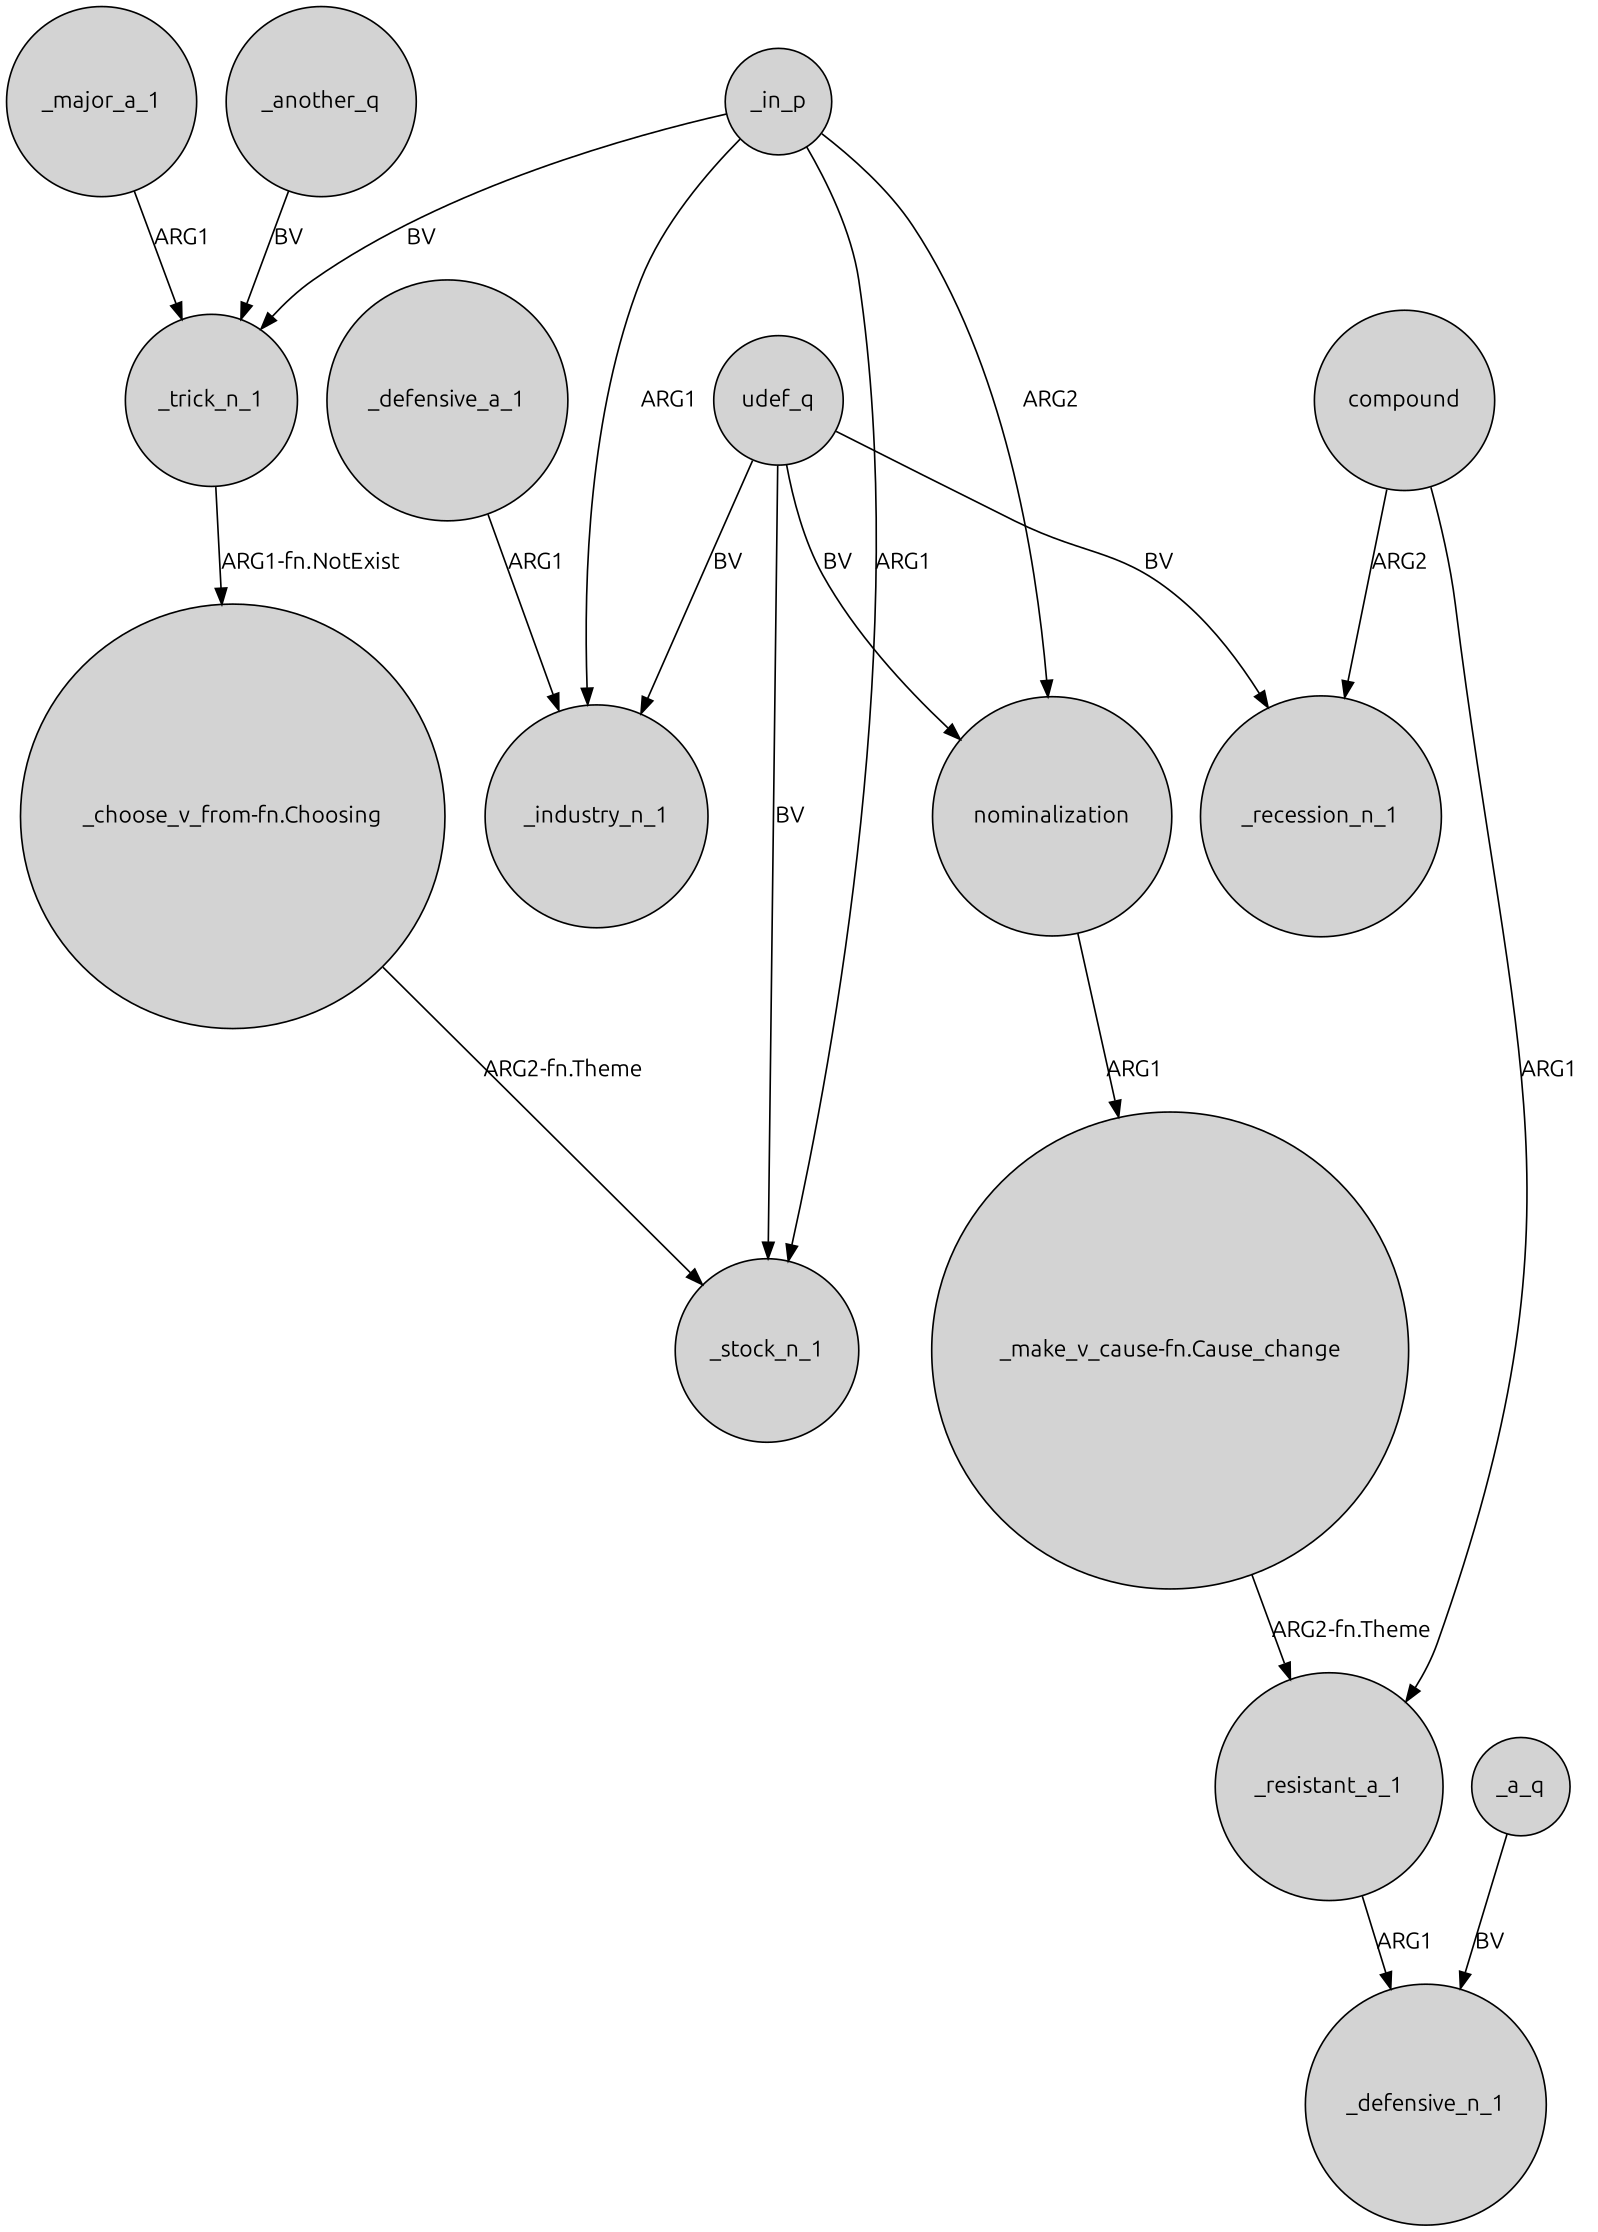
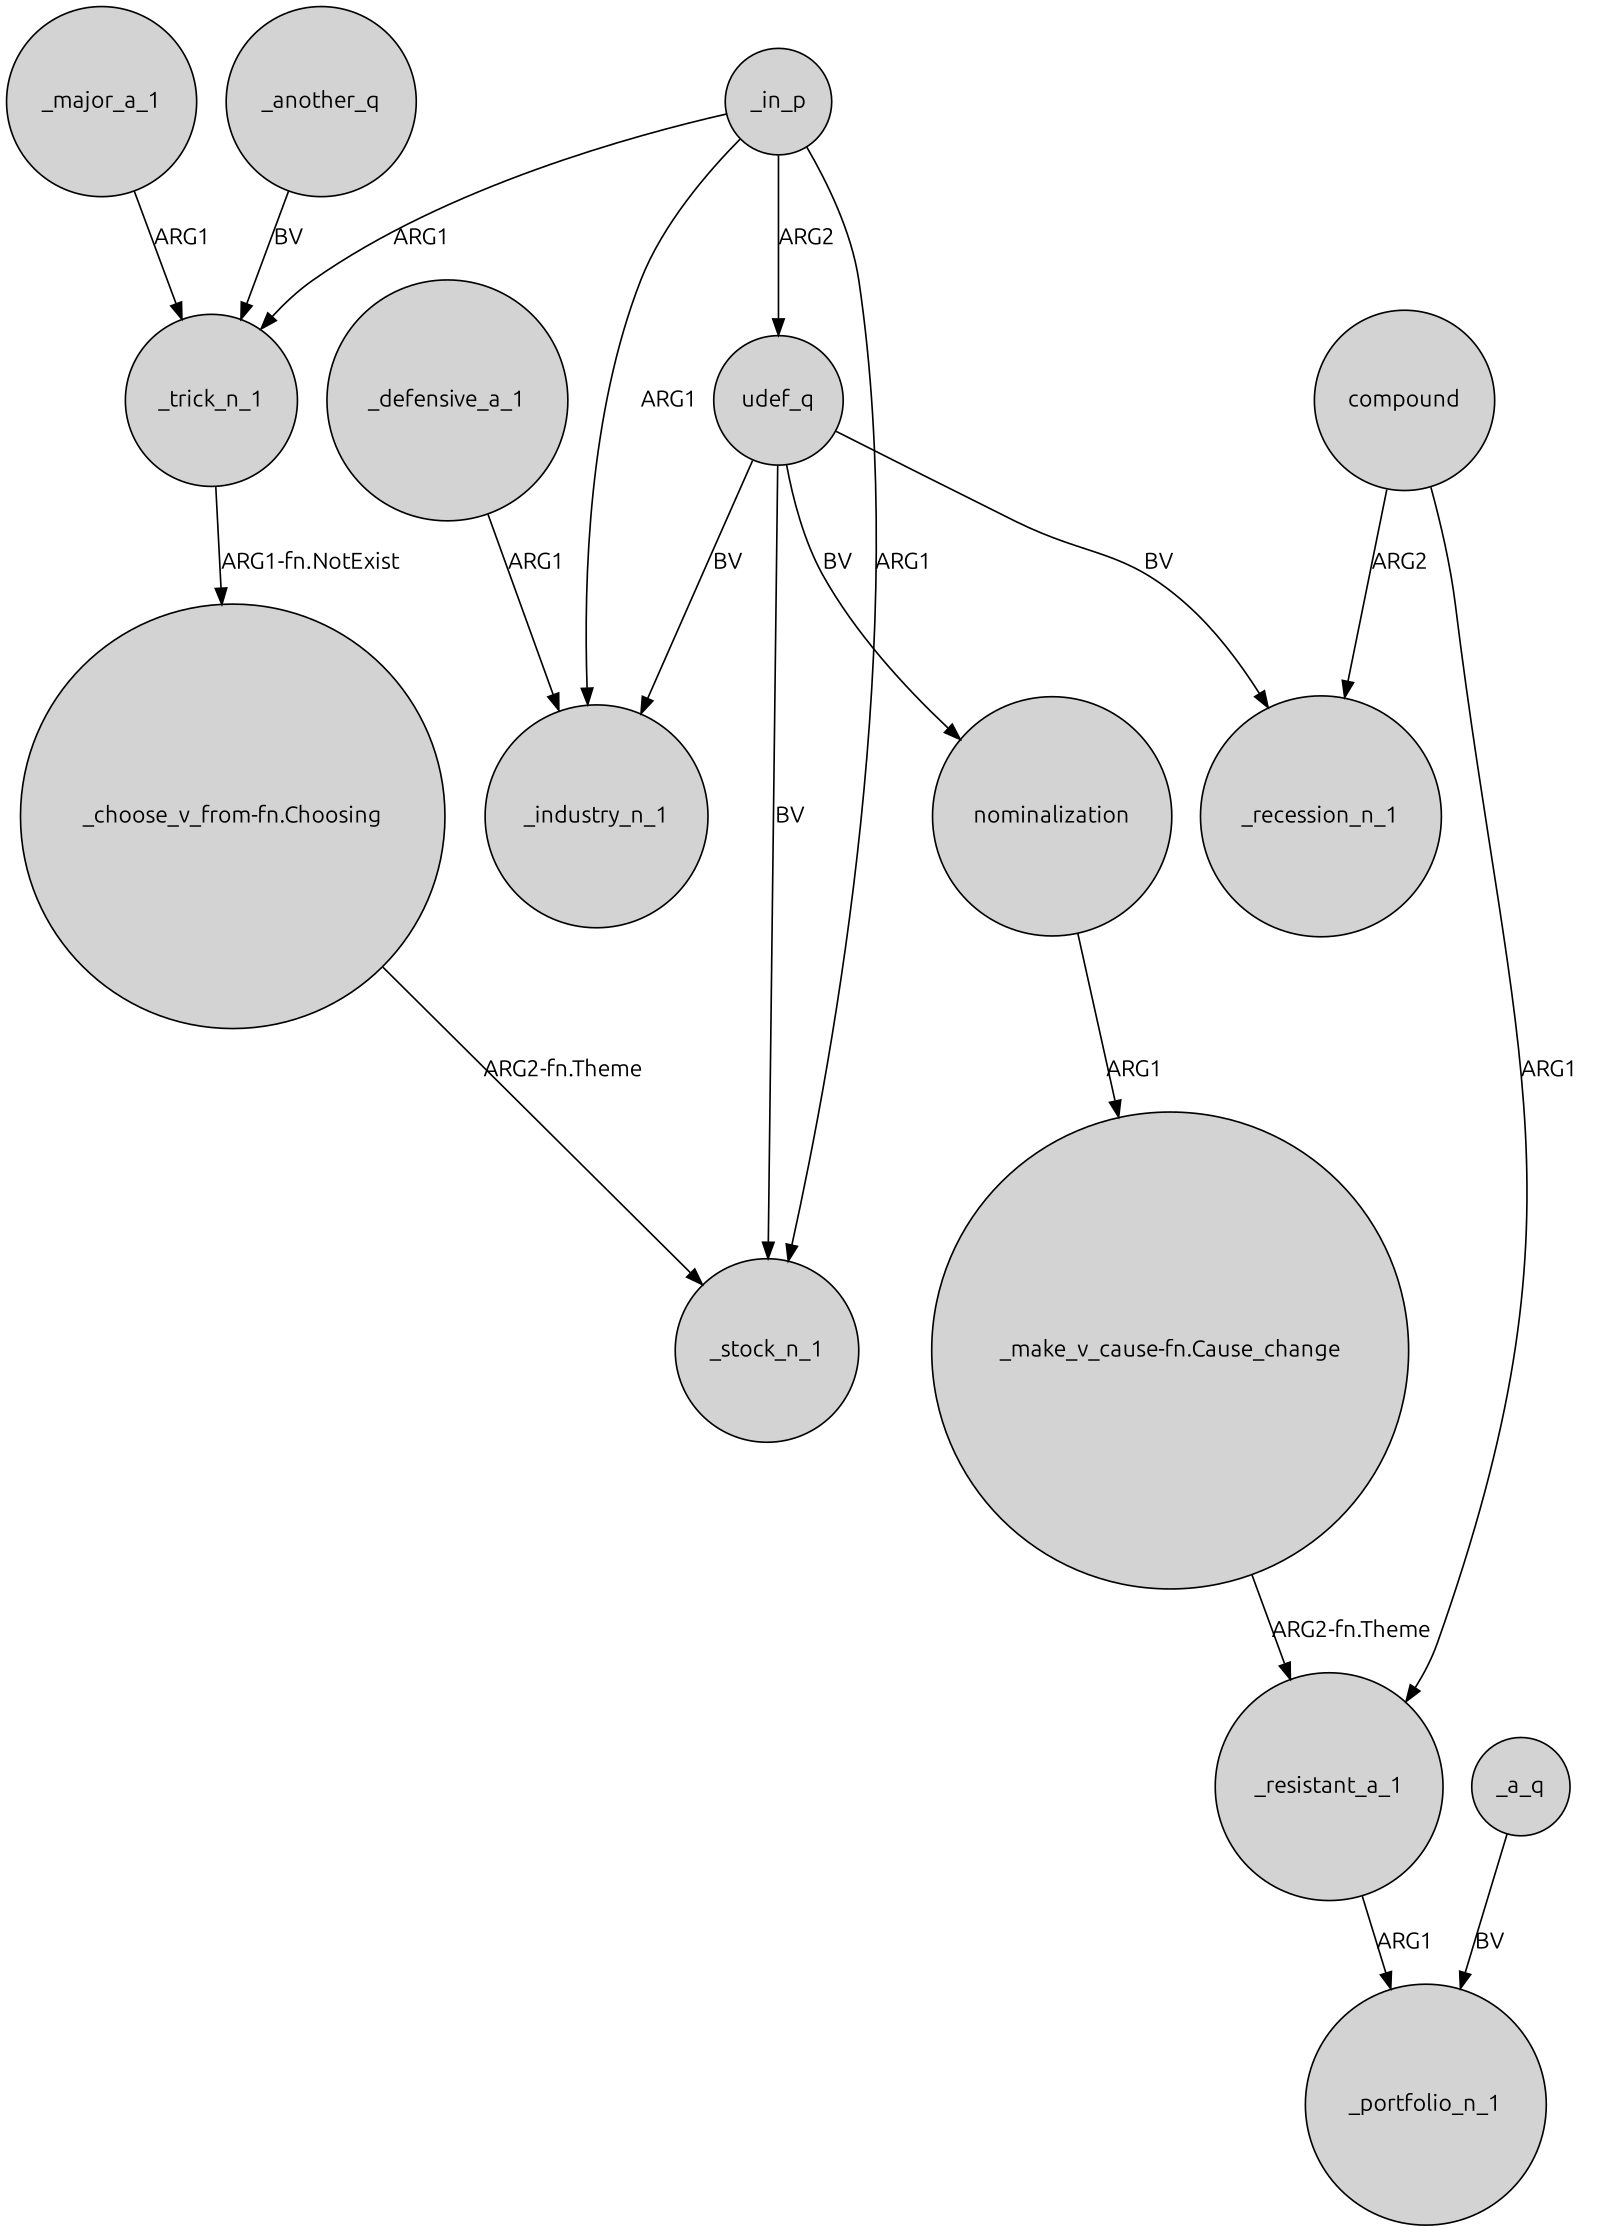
(422, 238) -> (422, 238)
(987, 383) -> (778, 237)
(1426, 2105) -> (1426, 2105)
